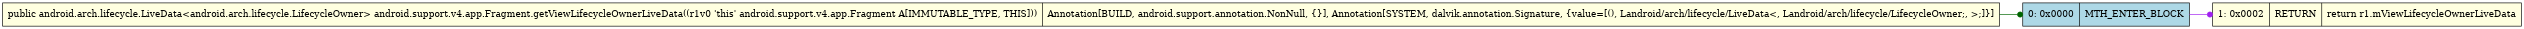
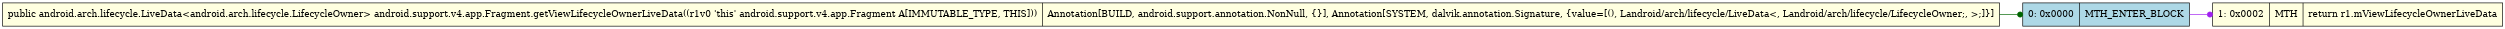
(2296, 14) -> (2286, 14)
